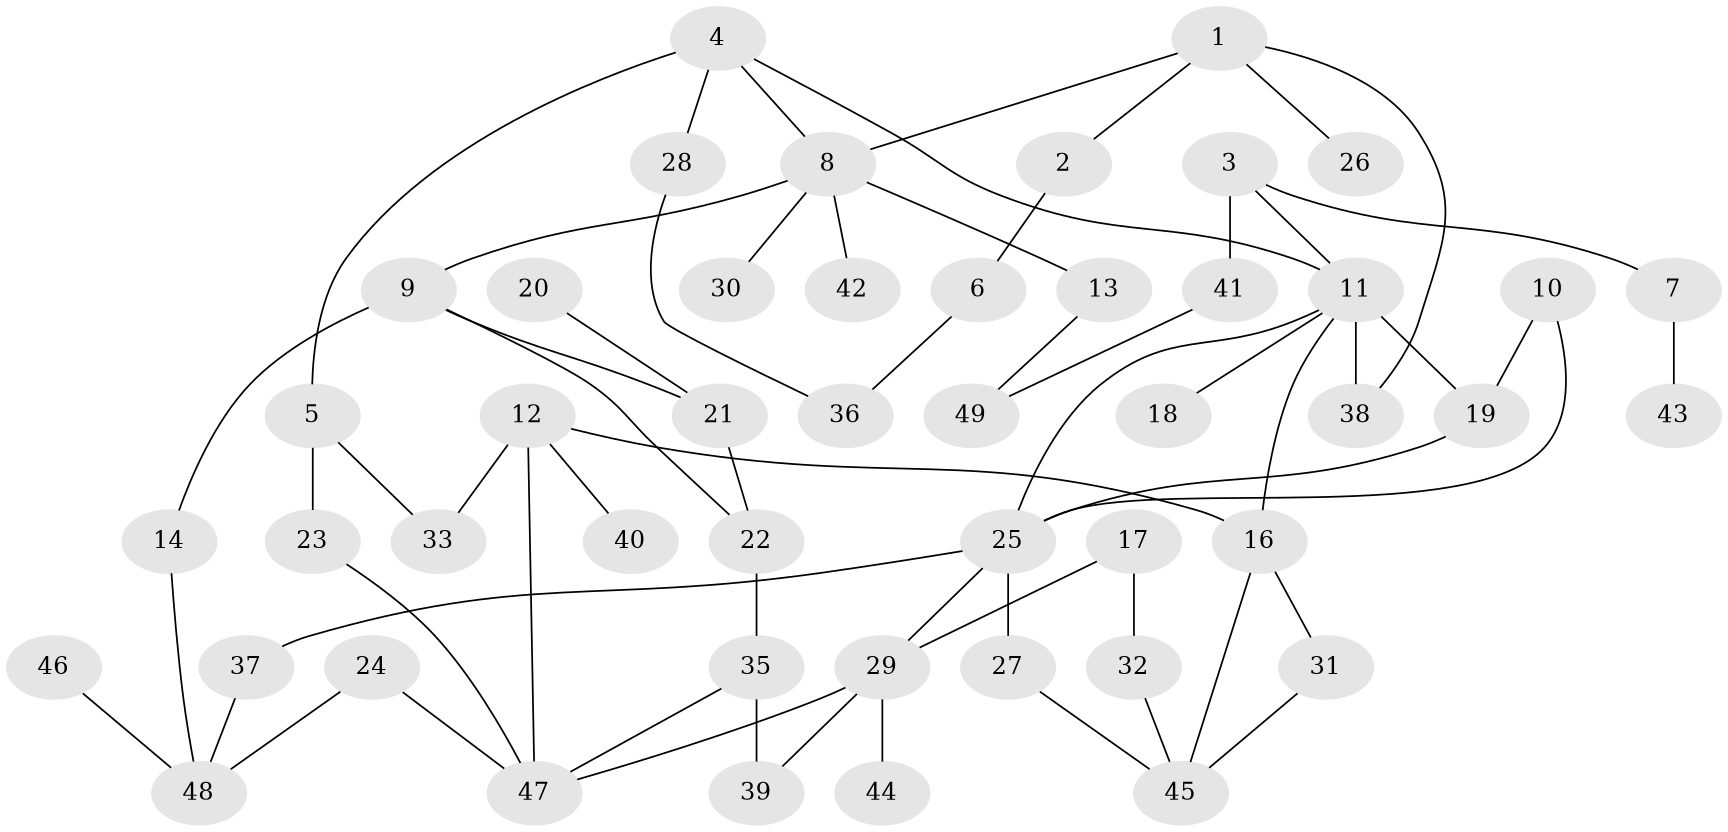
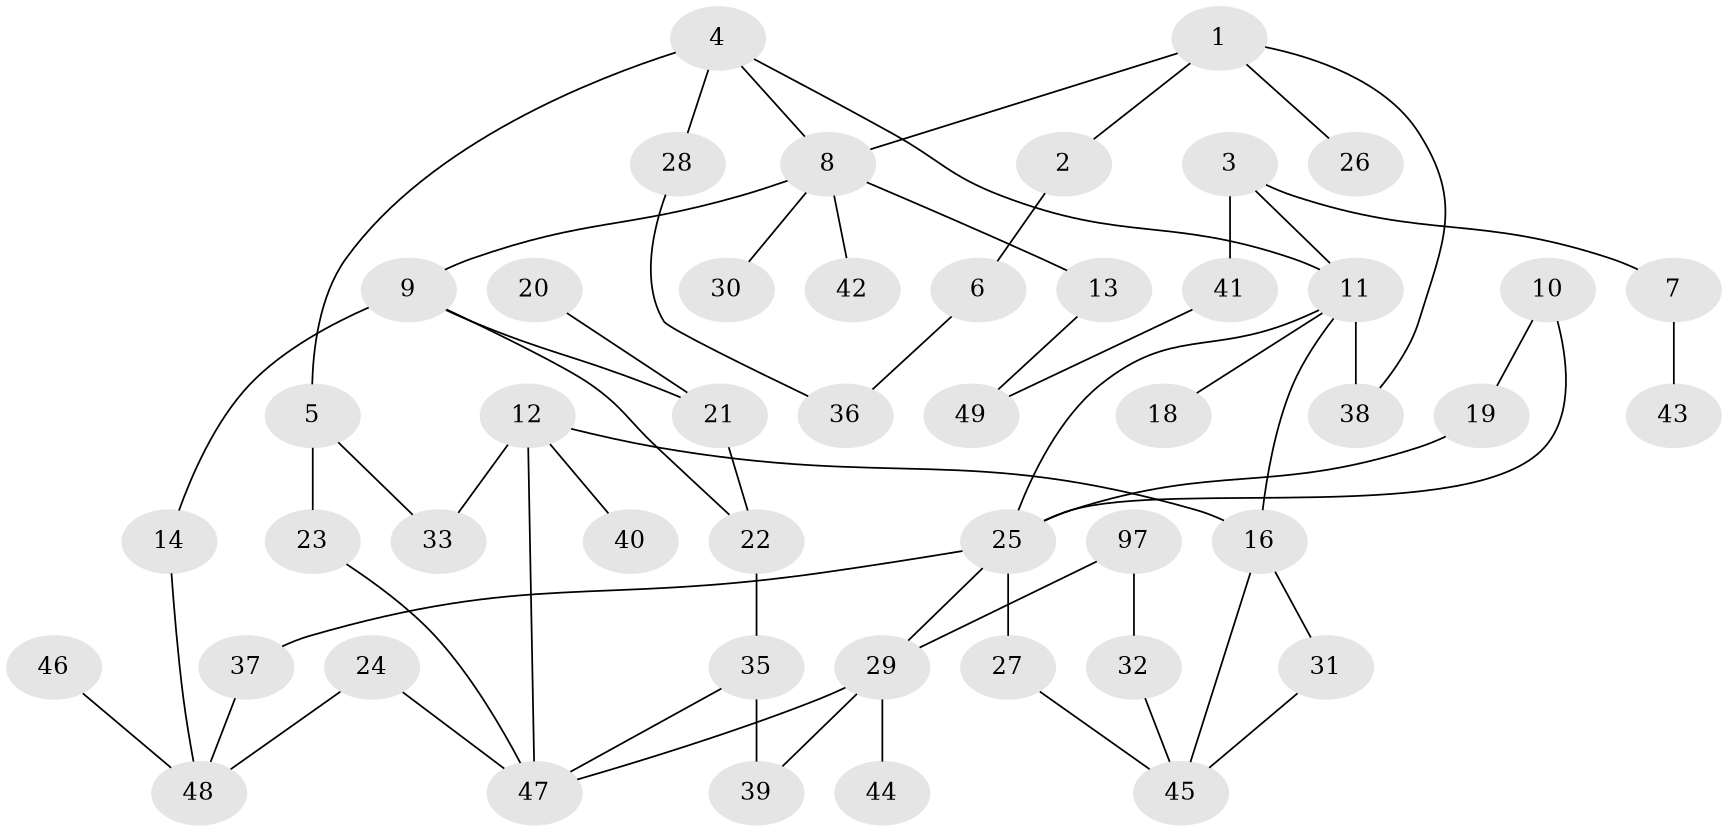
(1419, 353) -> none
(1134, 542) -> (1134, 542)
